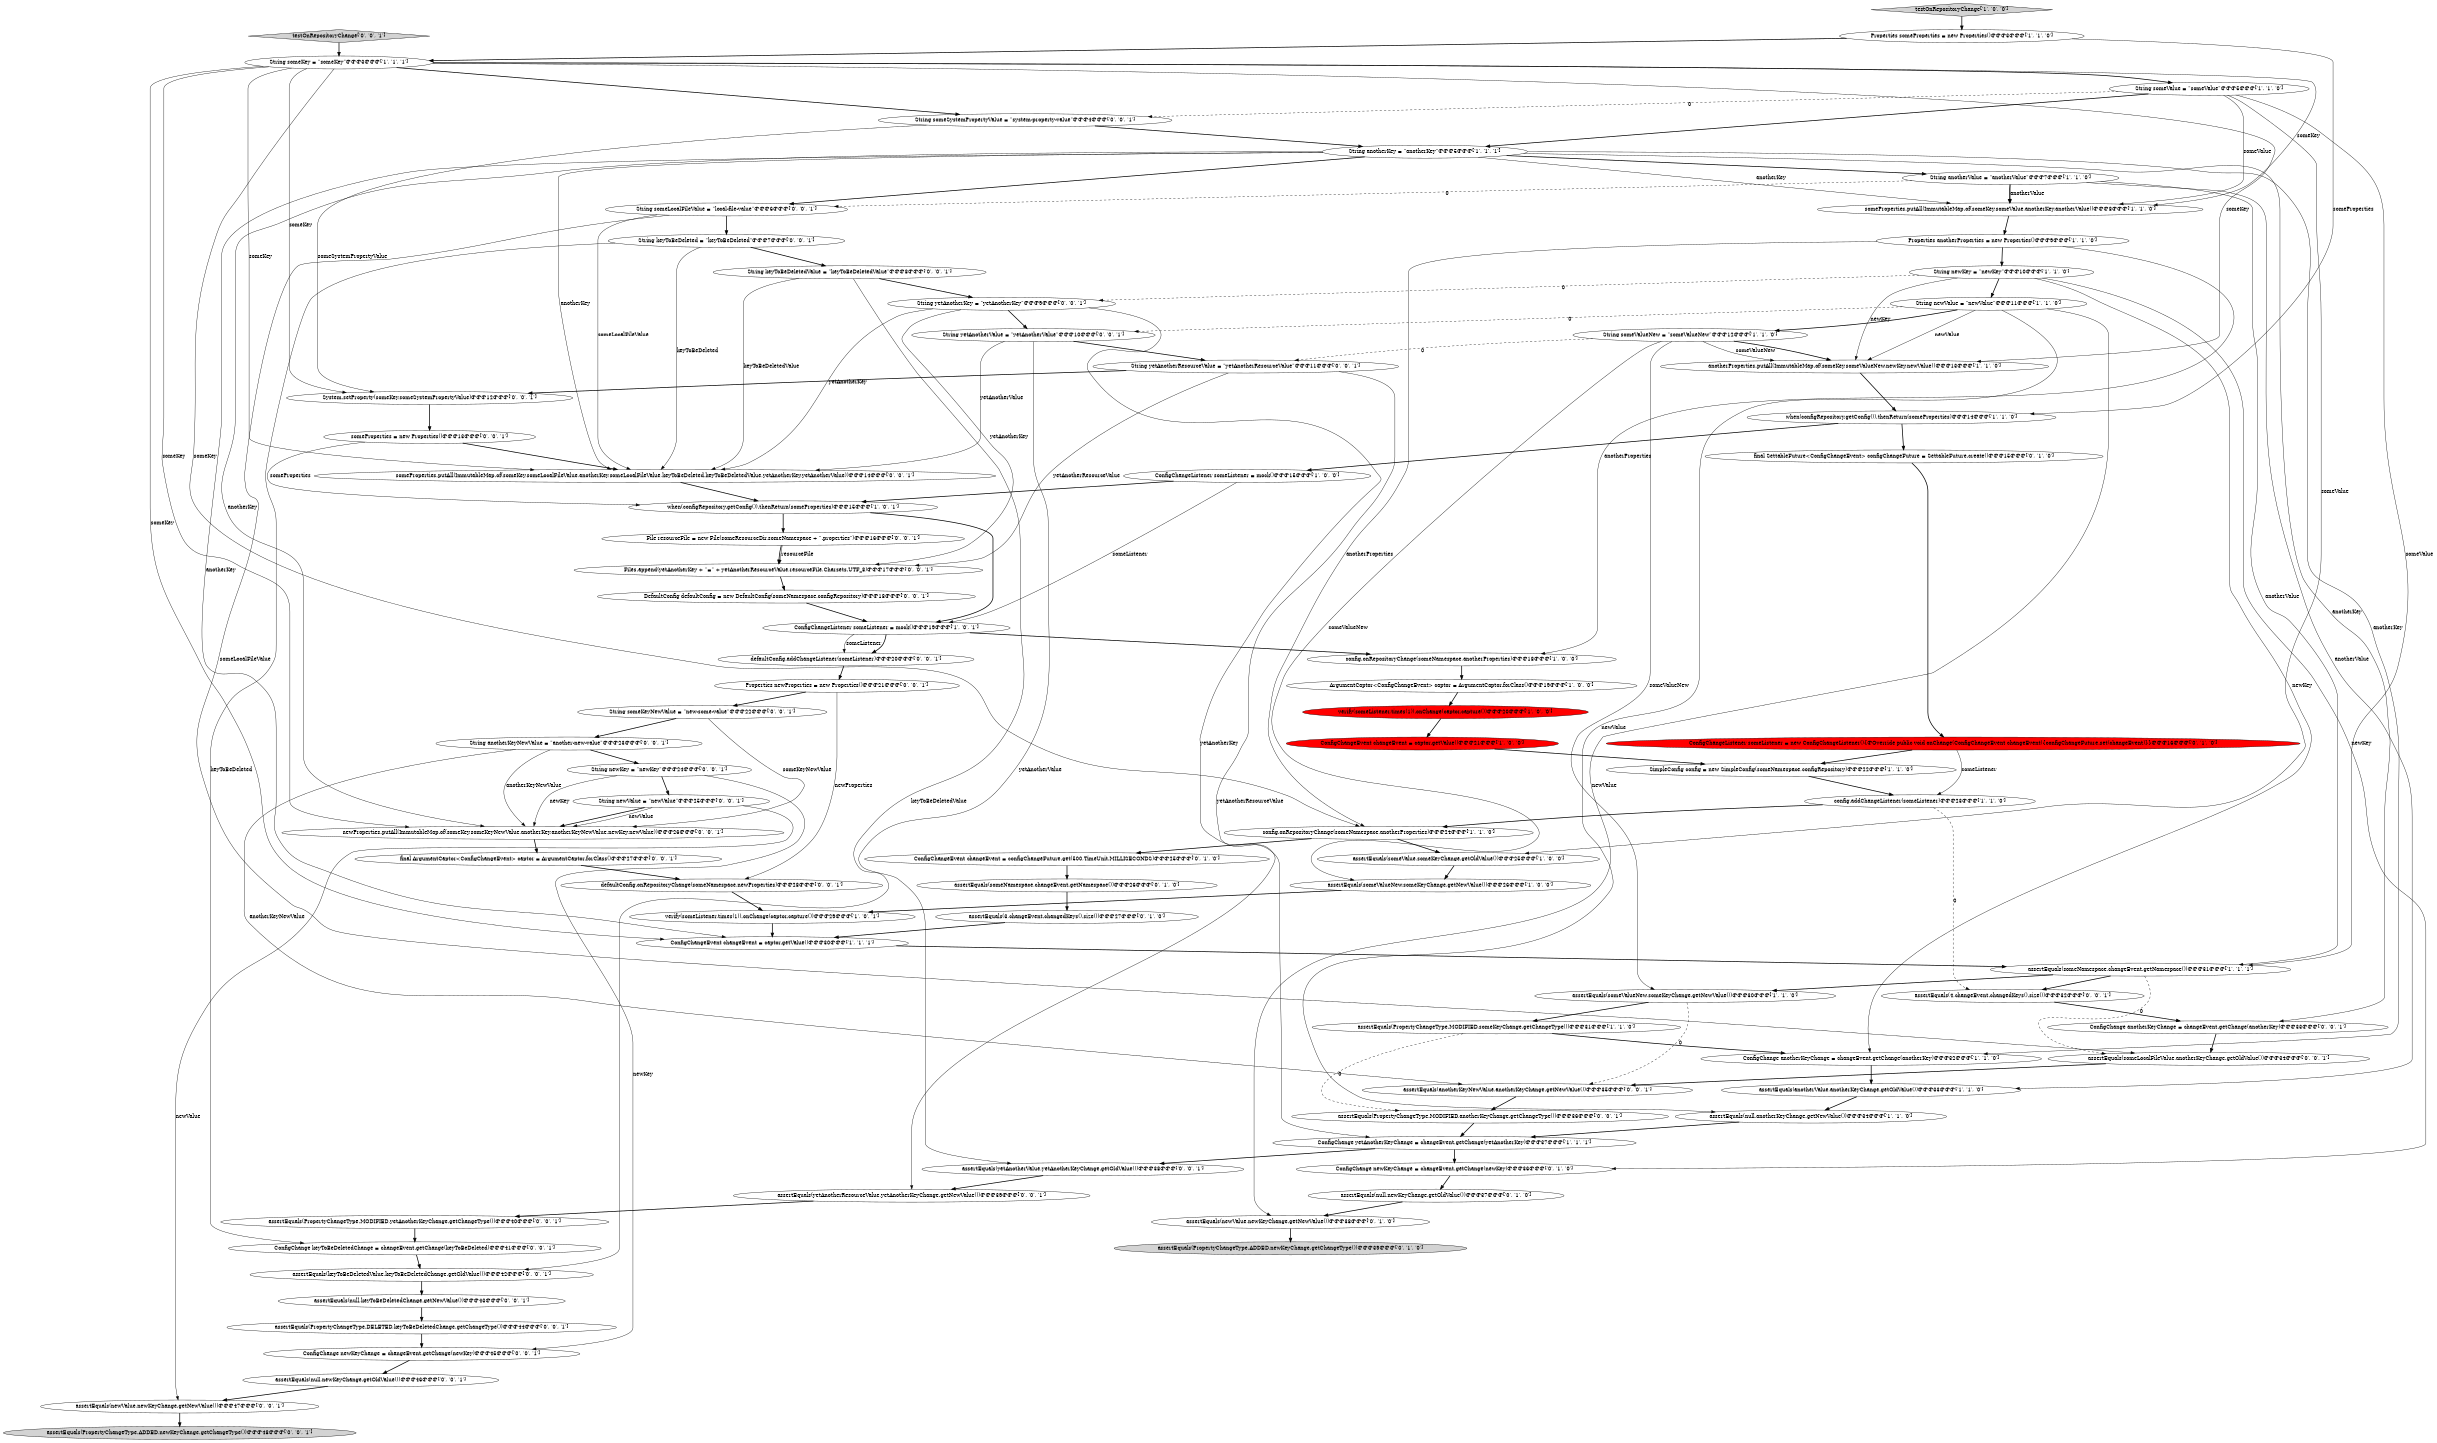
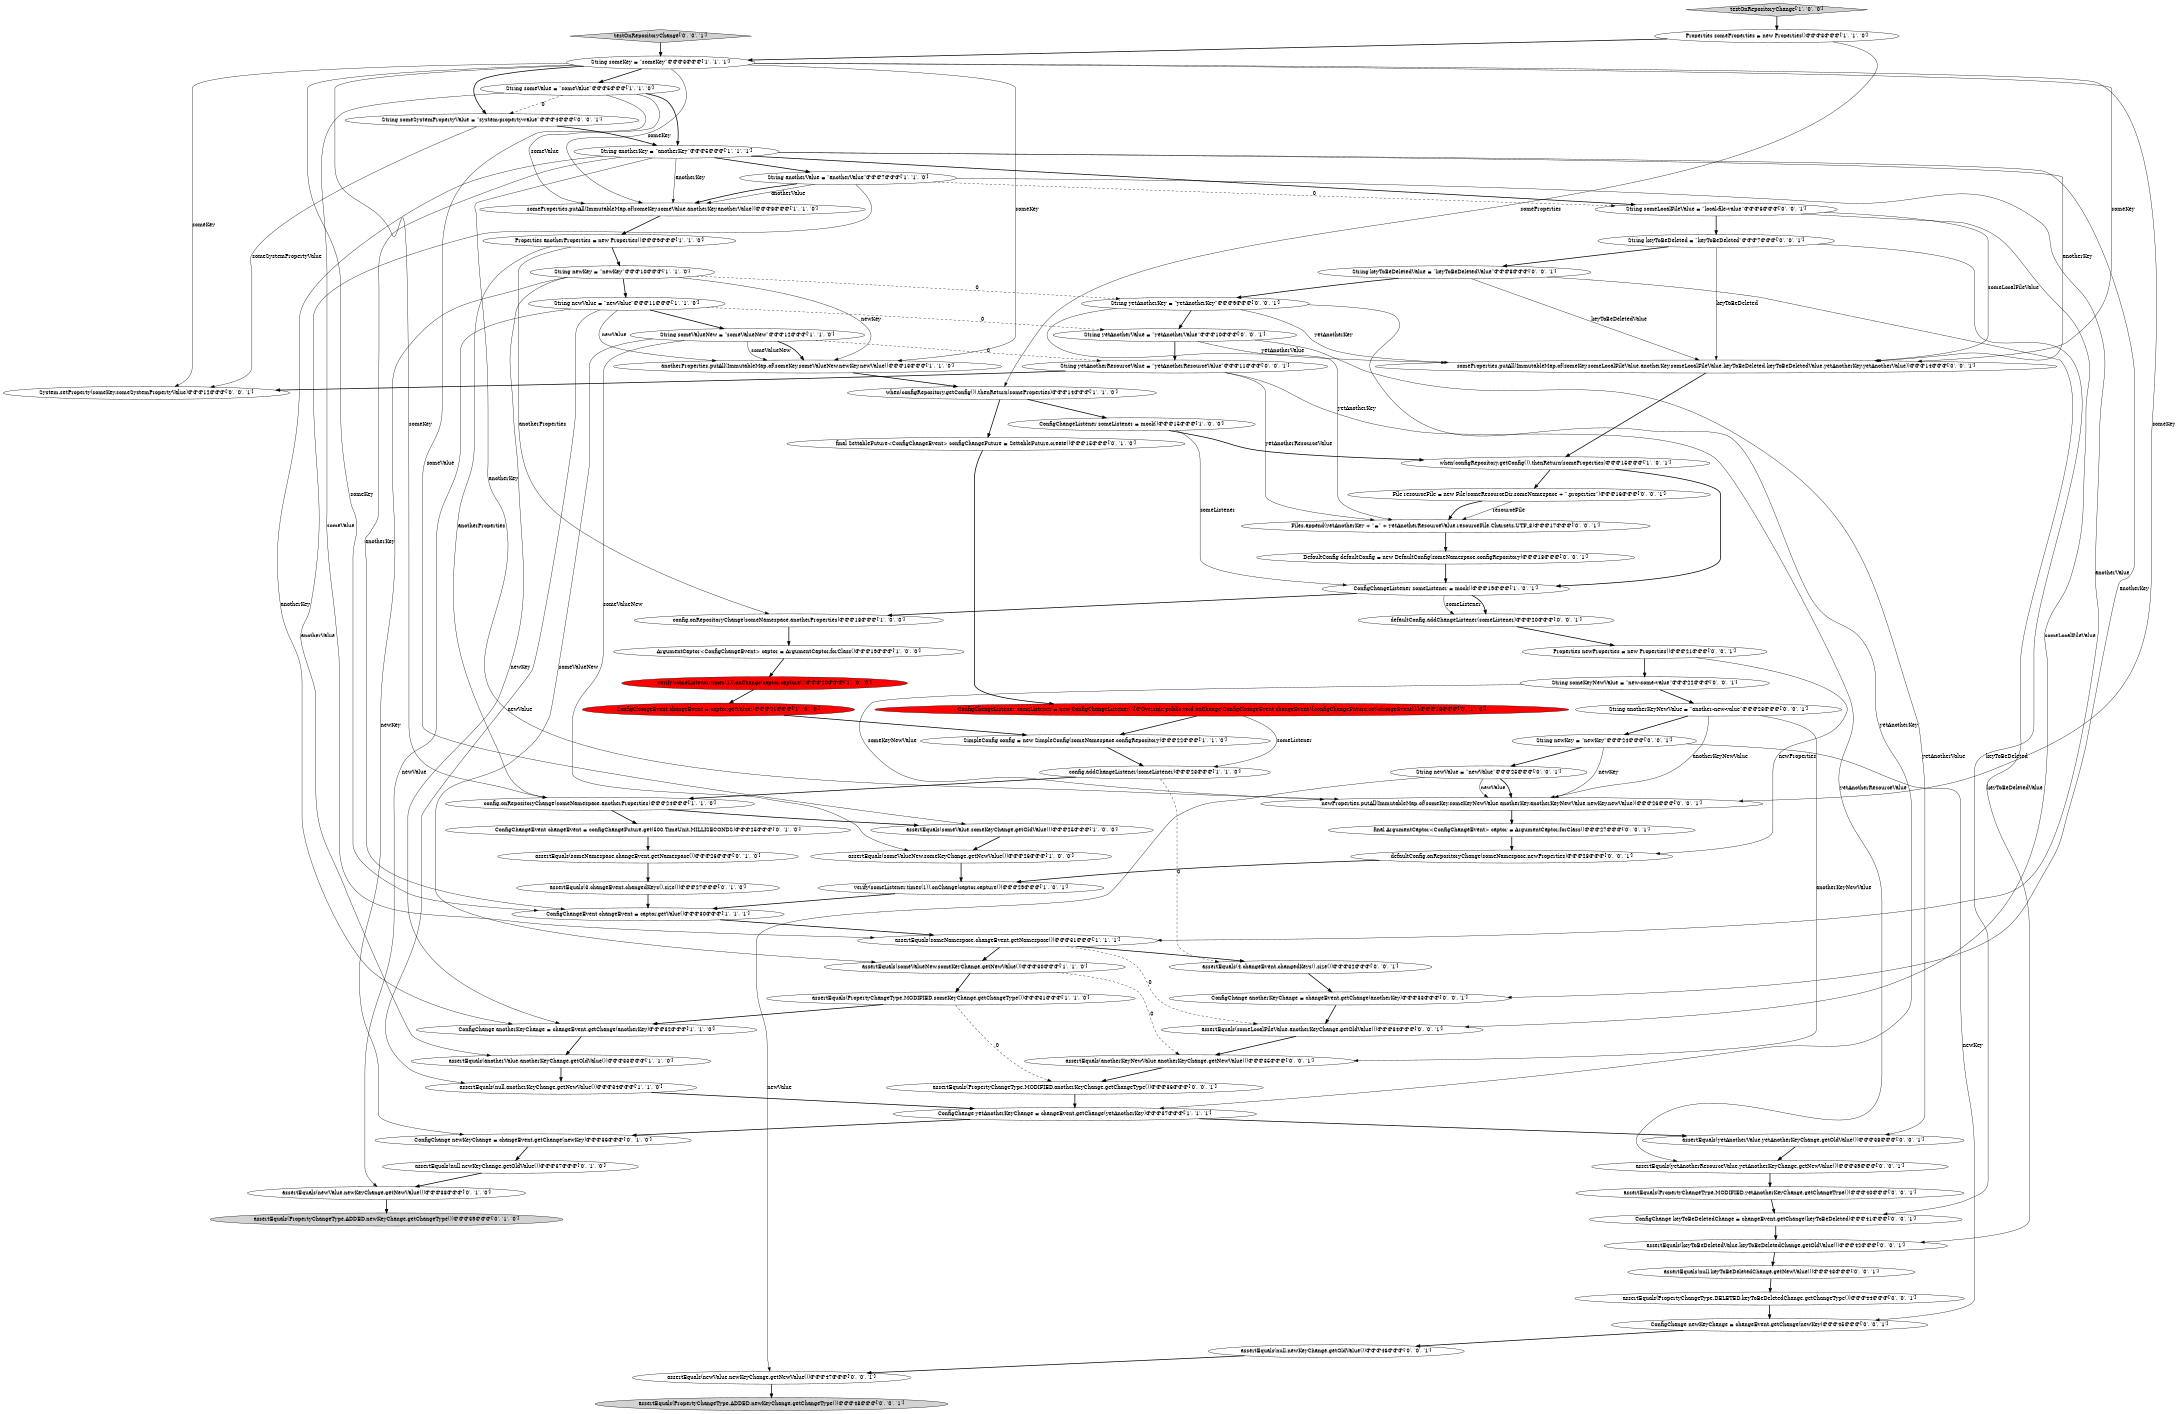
(430, 437) -> none
